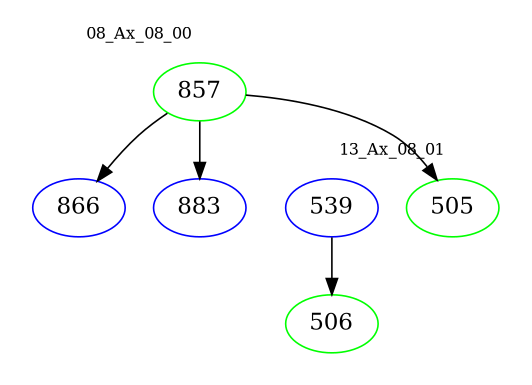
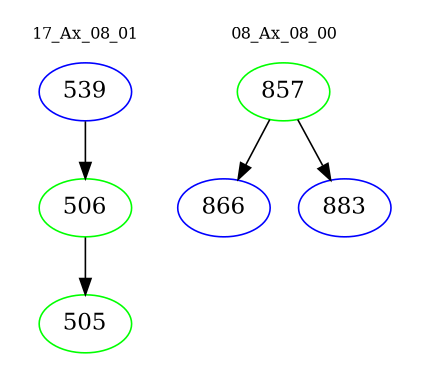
(344, 114) -> (85, 258)
(392, 151) -> (85, 35)
